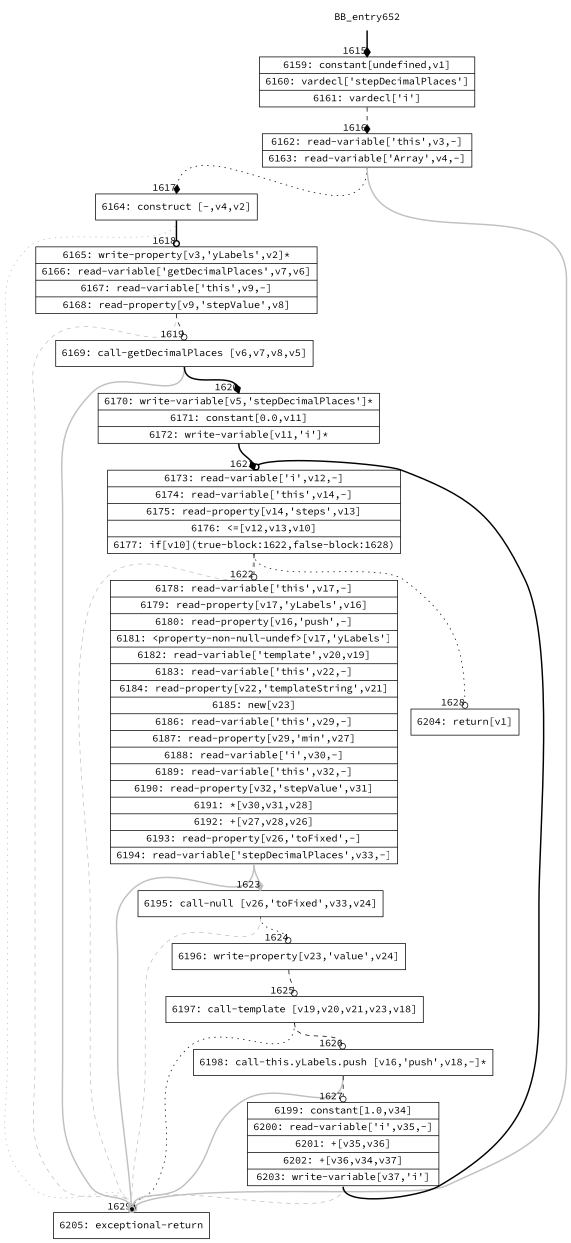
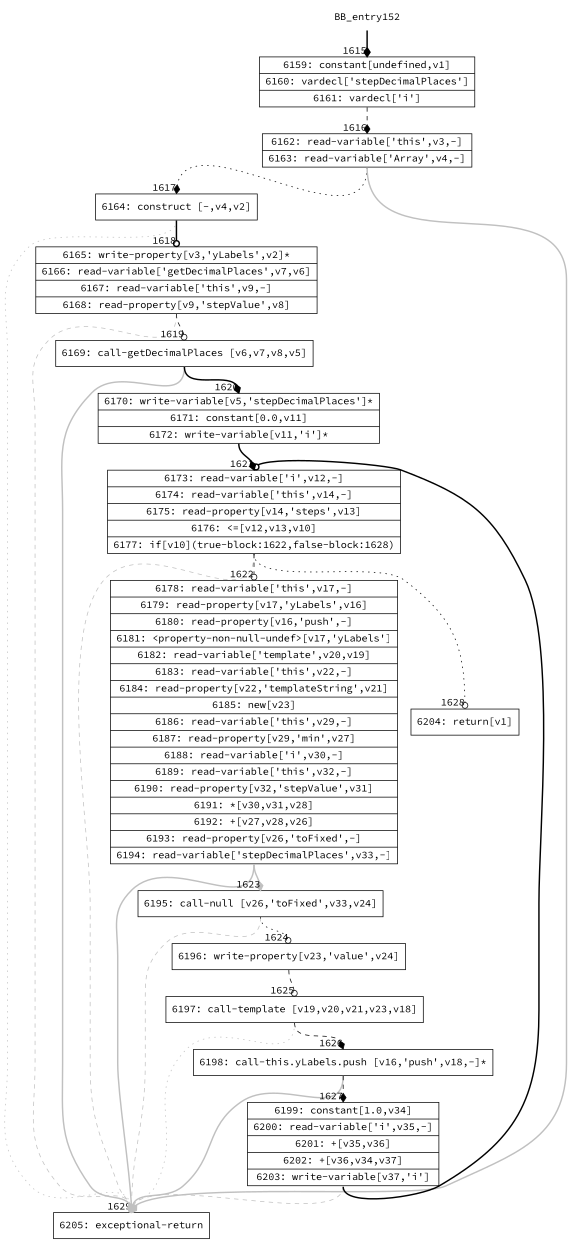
(367, 17) -> (367, 17)
(316, 1036) -> (314, 1036)
(173, 1069) -> (173, 1069)
(343, 1086) -> (343, 1085)
